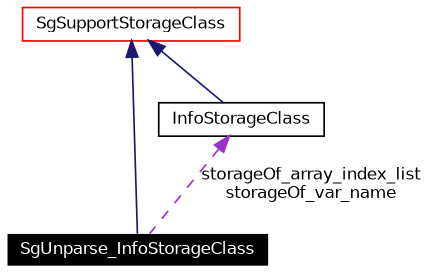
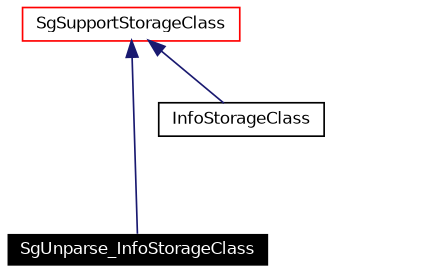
(184, 191) -> none
